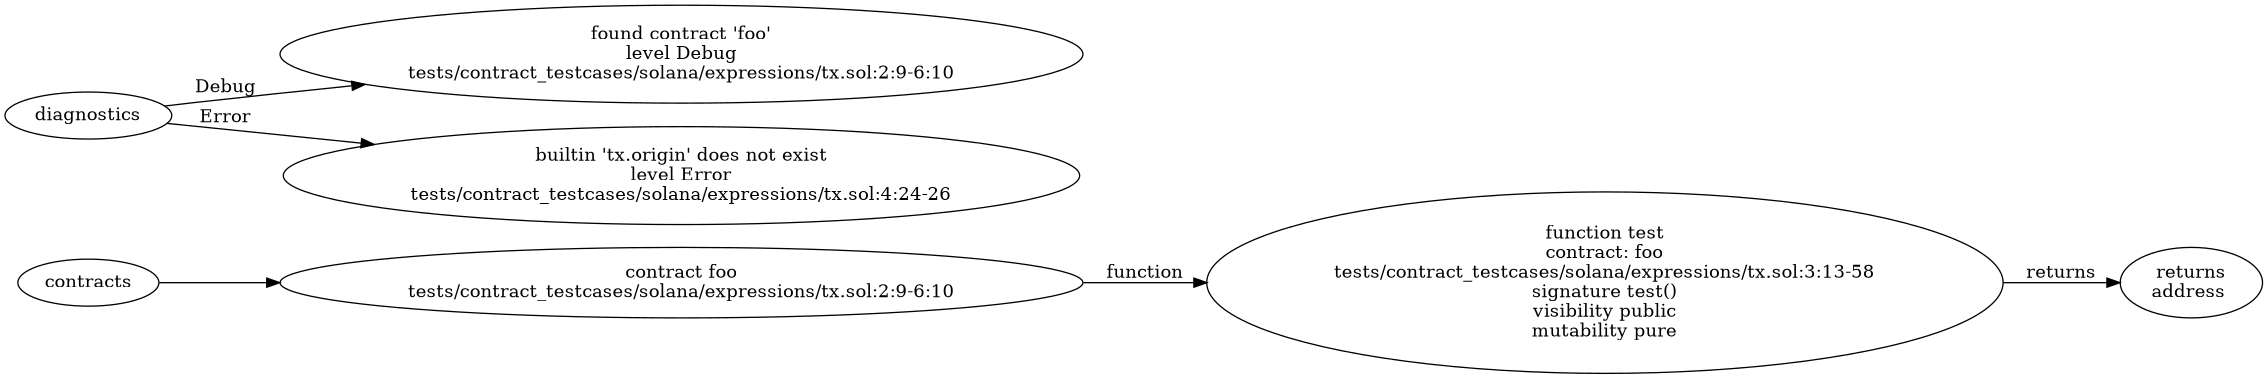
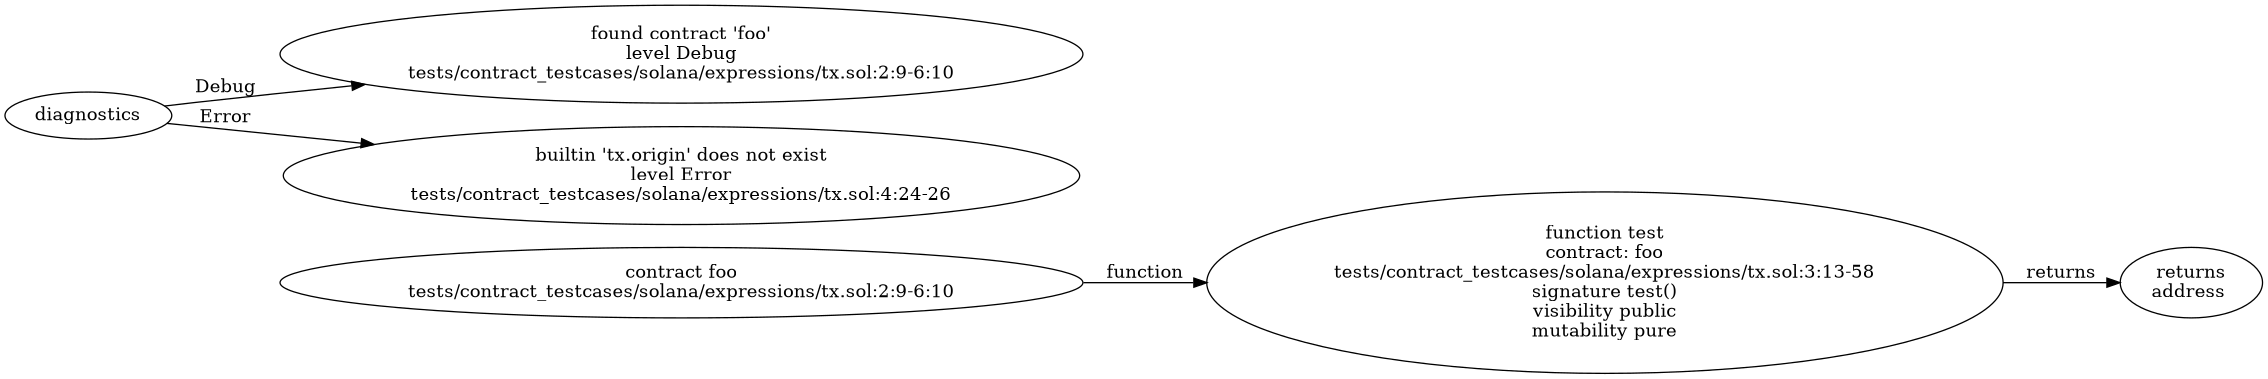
(88, 283) -> none
